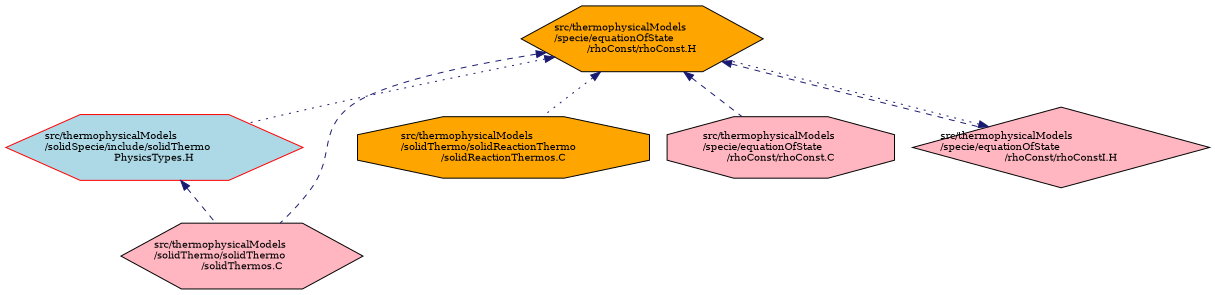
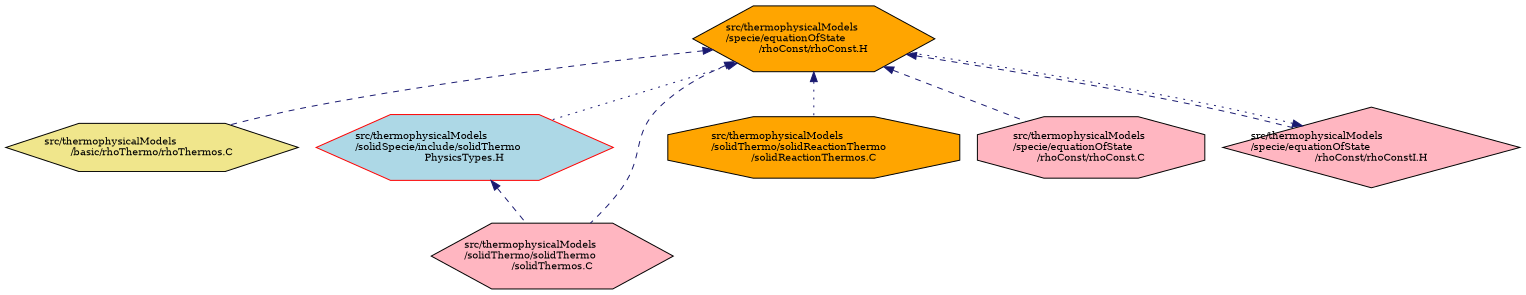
none -> (152, 147)
